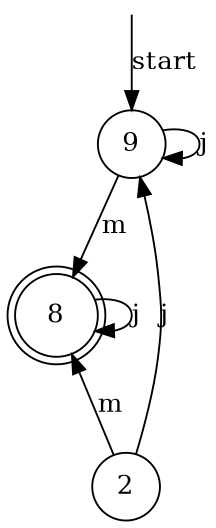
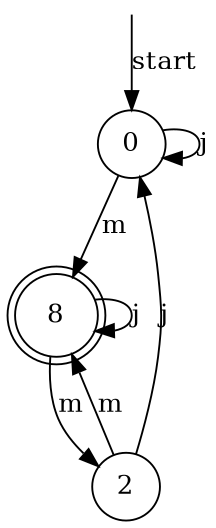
(132, 144) -> (132, 144)
none -> (55, 409)
